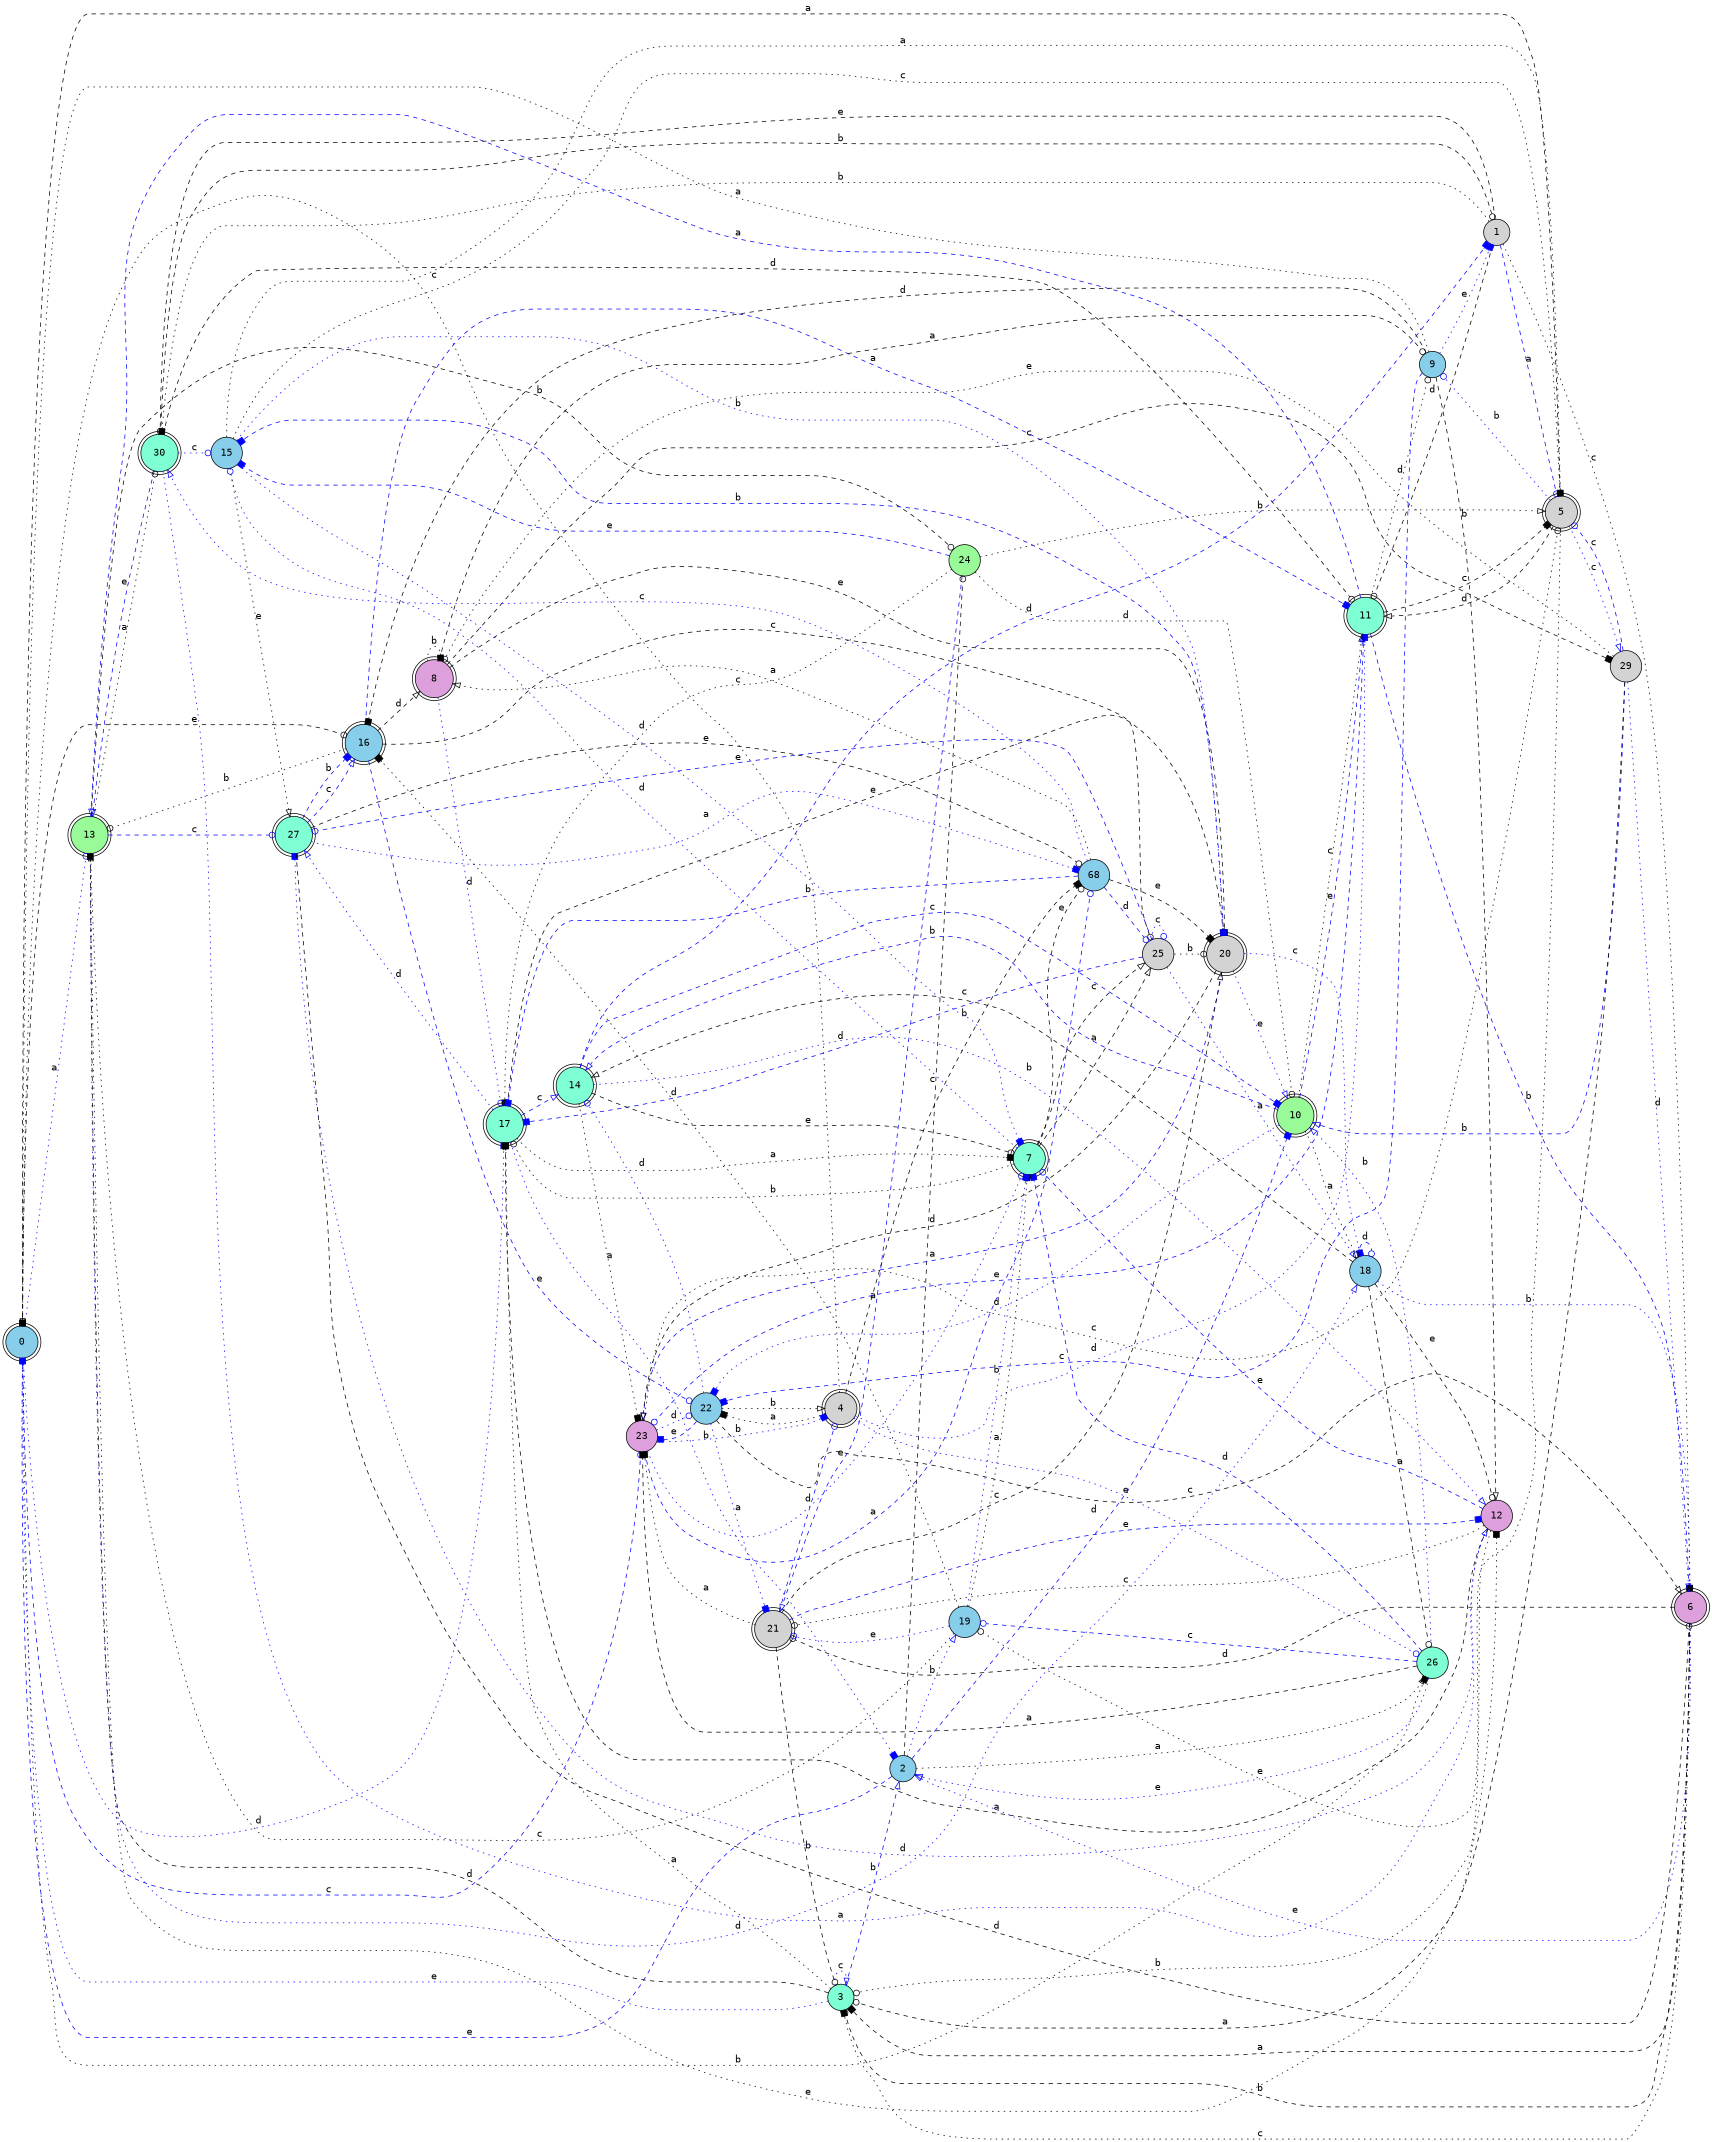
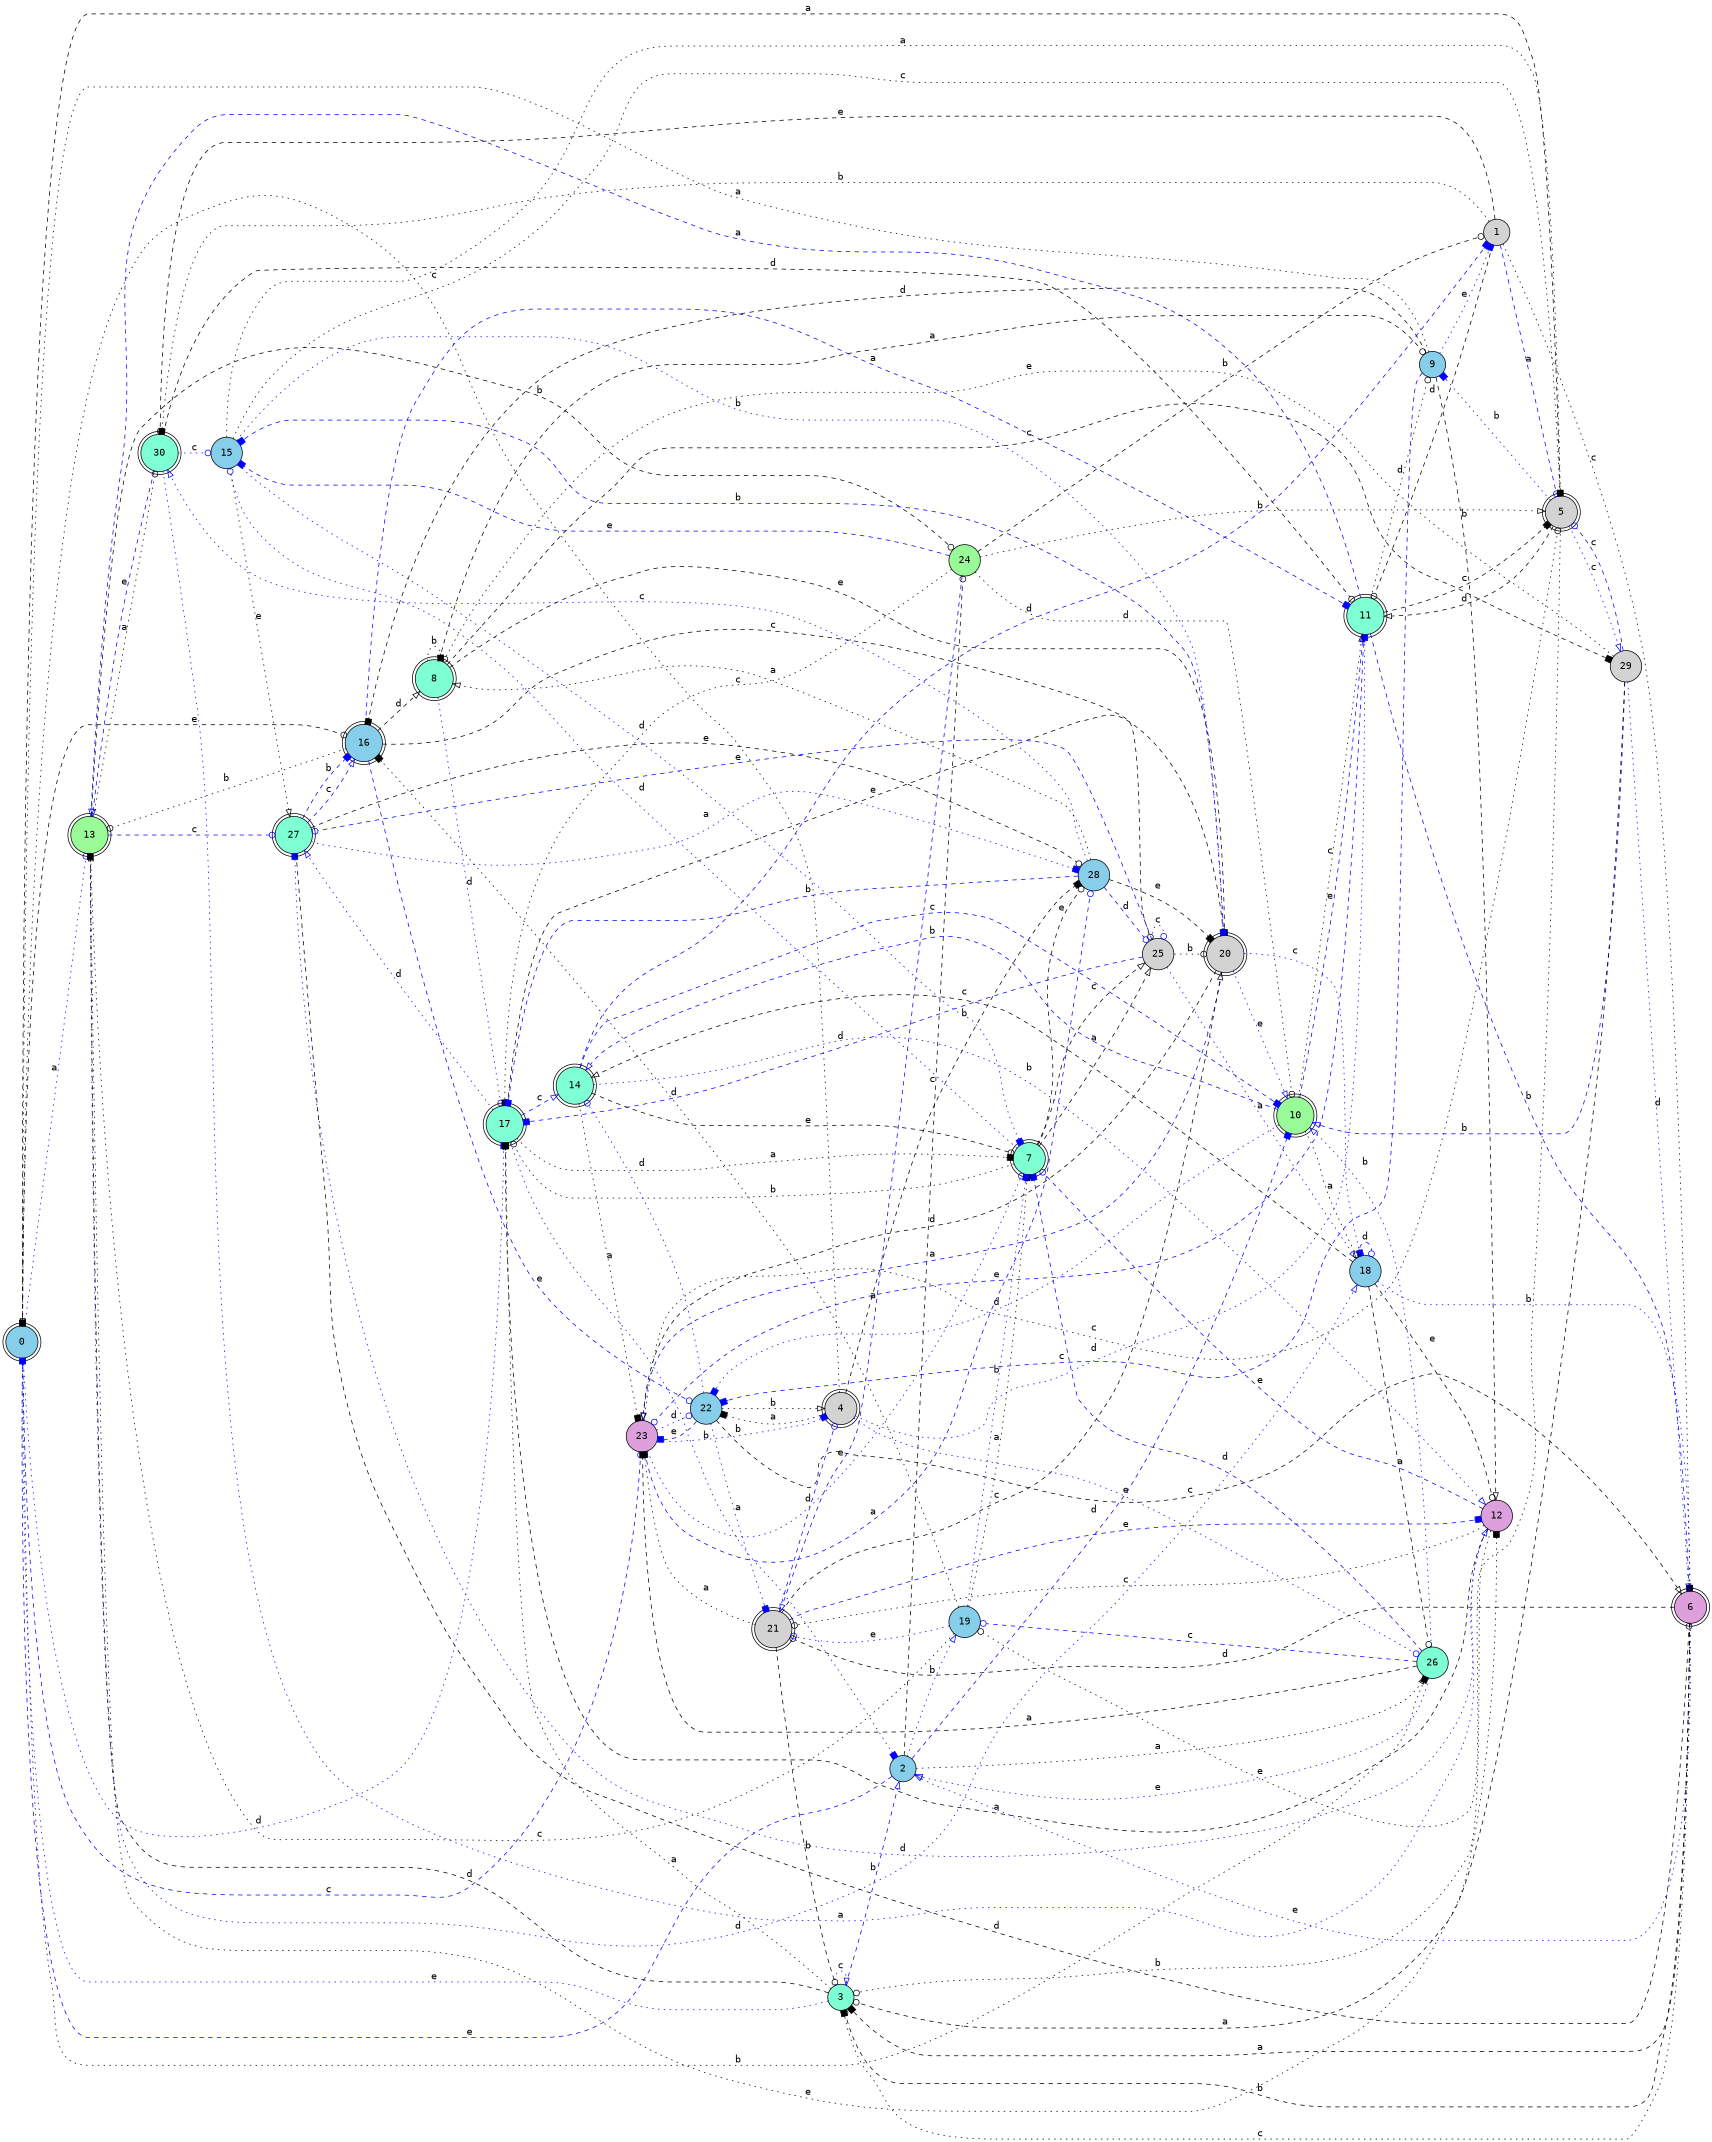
(740, 143) -> (1222, 383)
(1498, 440) -> (1498, 440)
(434, 679) -> (434, 679)
(1094, 875) -> (1094, 875)
